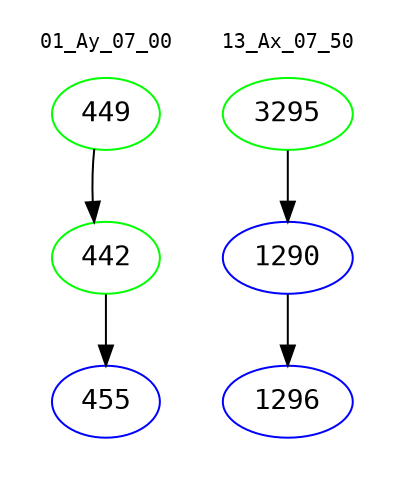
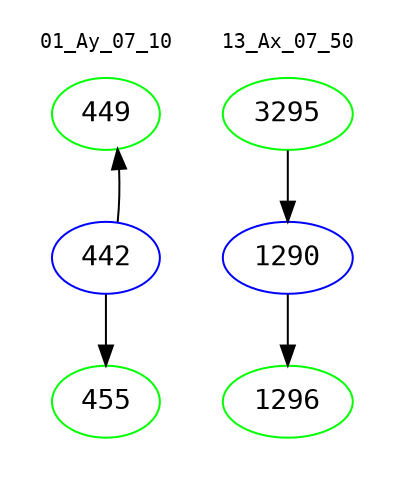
(107, 43) -> (107, 43)
(93, 176) -> (119, 196)
(106, 258) -> (106, 258)
(106, 402) -> (106, 402)
(288, 402) -> (288, 402)
